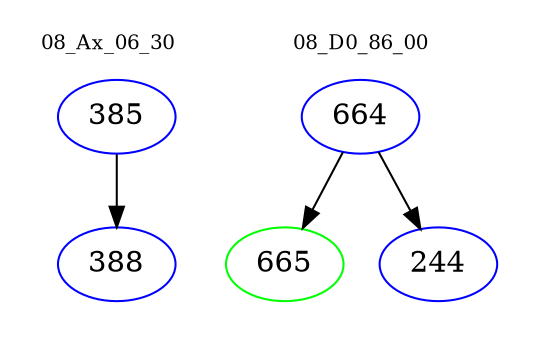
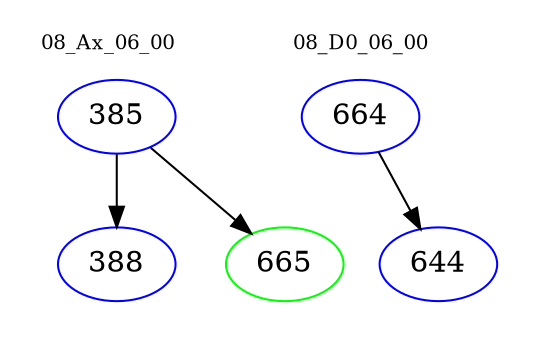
(109, 44) -> (109, 44)
(362, 44) -> (362, 44)
(328, 181) -> (178, 171)
(438, 264) -> (438, 264)
